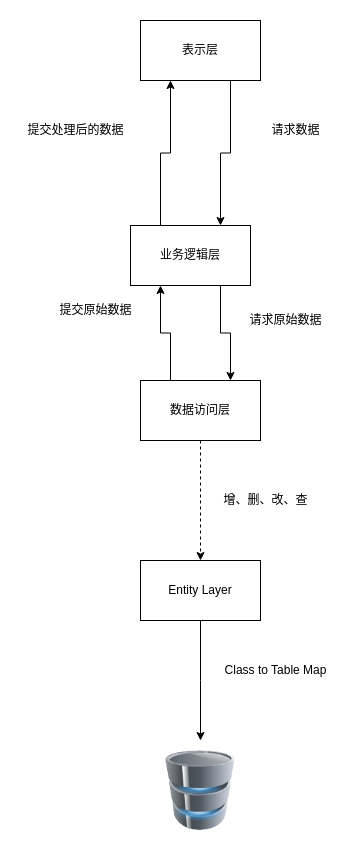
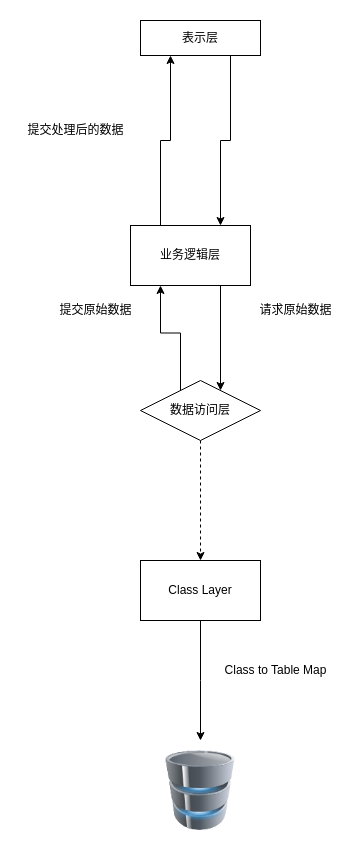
(201, 51) -> (201, 38)
(296, 131) -> none
(286, 321) -> (296, 311)
(201, 411) -> (201, 411)
(266, 501) -> none
(201, 591) -> (201, 591)
